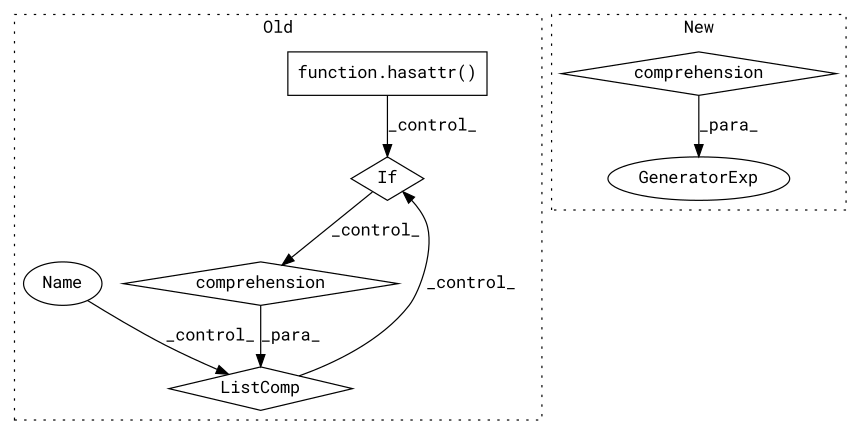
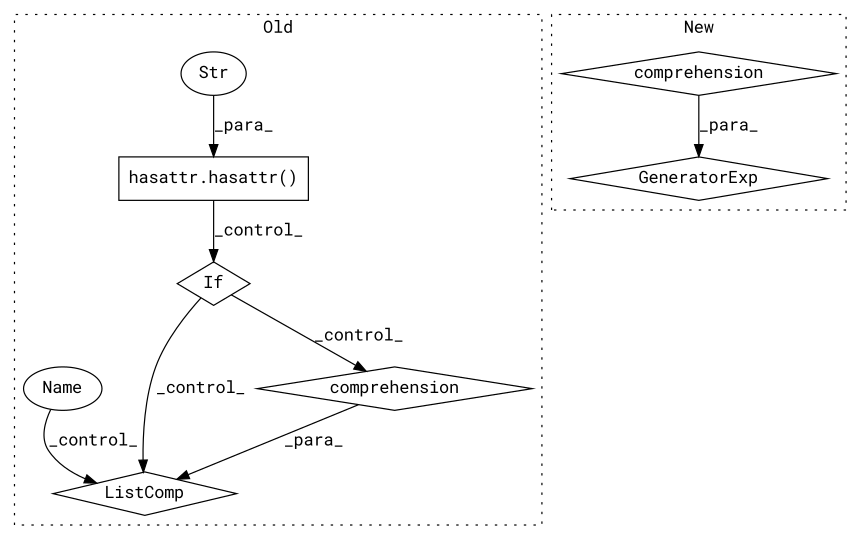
none -> (214, 74)
(387, 74) -> (214, 179)
(699, 179) -> (699, 179)
(403, 312) -> (154, 372)
